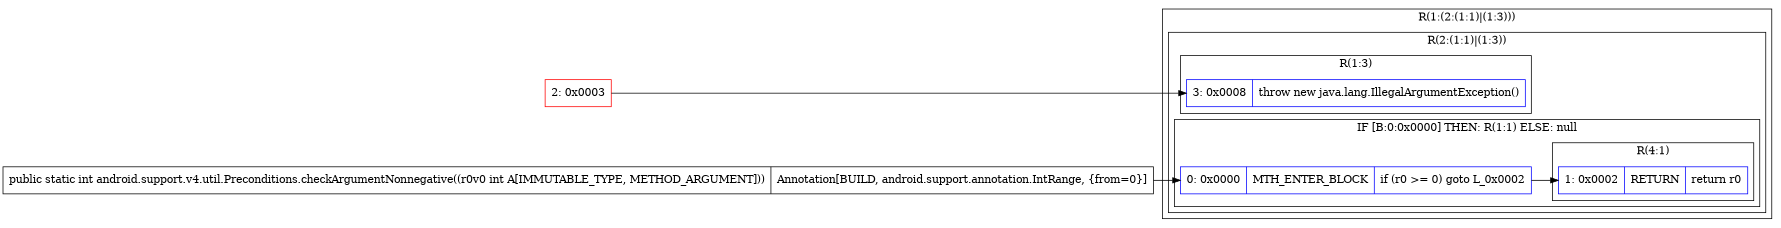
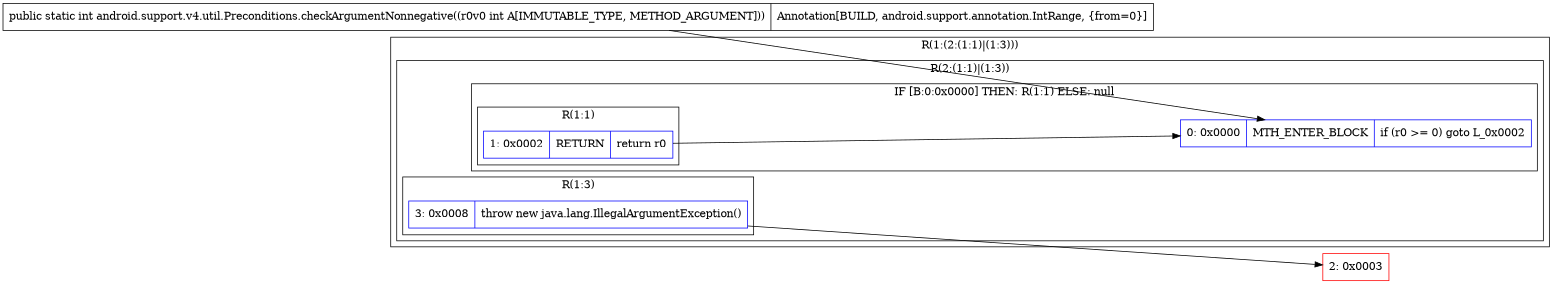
(895, 93) -> (1131, 252)
(1653, 151) -> (578, 116)
(1541, 180) -> (923, 140)
